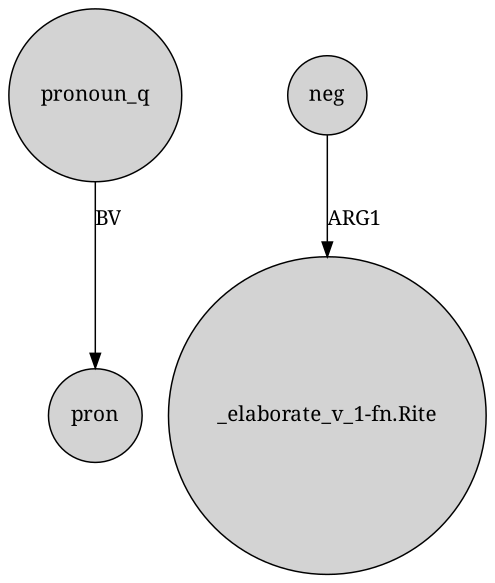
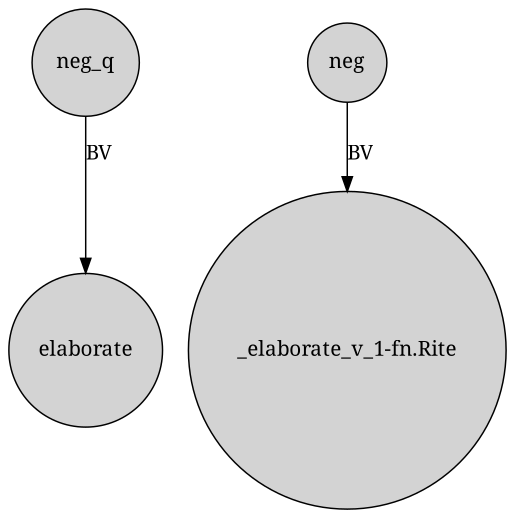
(95, 95) -> (86, 63)
(355, 219) -> (361, 154)
(95, 416) -> (86, 350)
